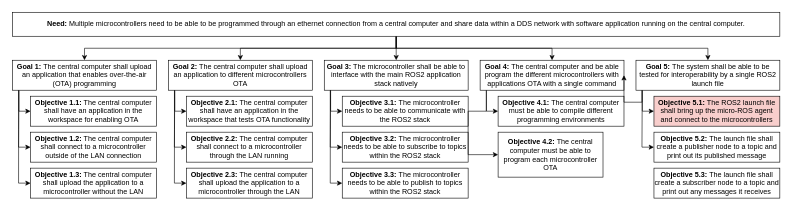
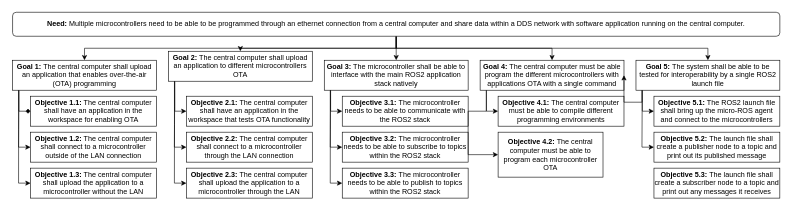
(396, 24) -> (396, 24)
(240, 75) -> (240, 66)
(552, 75) -> (552, 75)
(24, 111) -> (24, 111)
(717, 111) -> (717, 111)
(249, 147) -> (249, 147)
